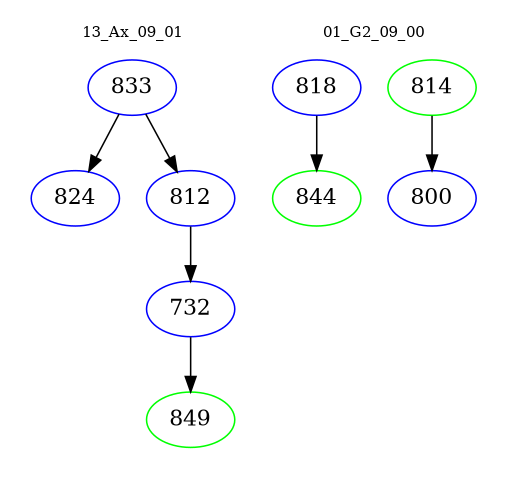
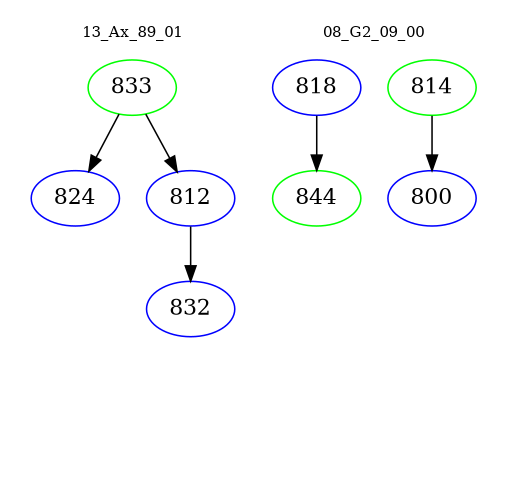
(133, 33) -> (133, 33)
(374, 33) -> (374, 33)
(132, 88) -> (132, 88)
(191, 309) -> (191, 309)
(191, 420) -> none
